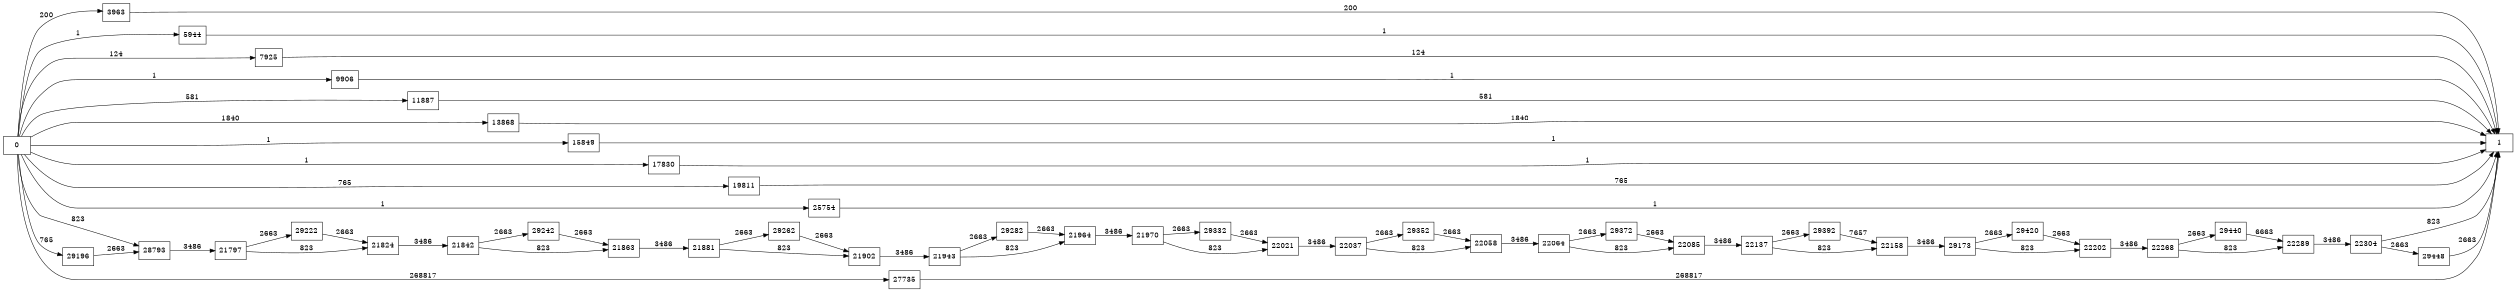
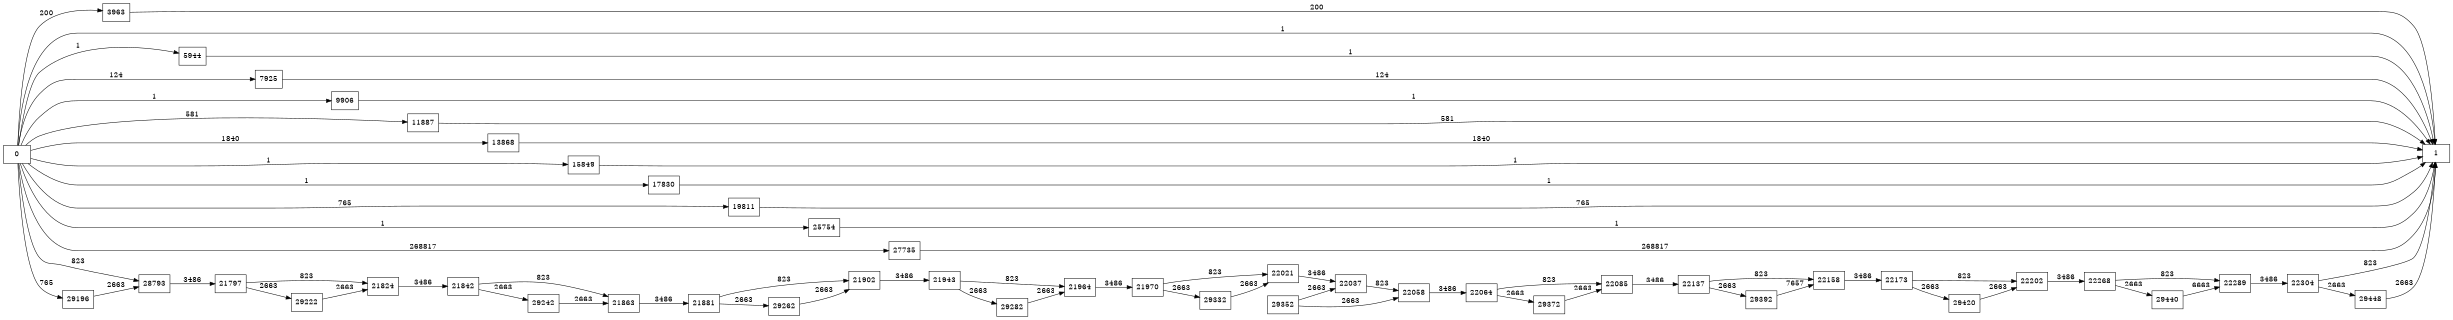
none -> (1222, 33)
(1382, 239) -> (1315, 295)
(1960, 246) -> (1897, 280)
